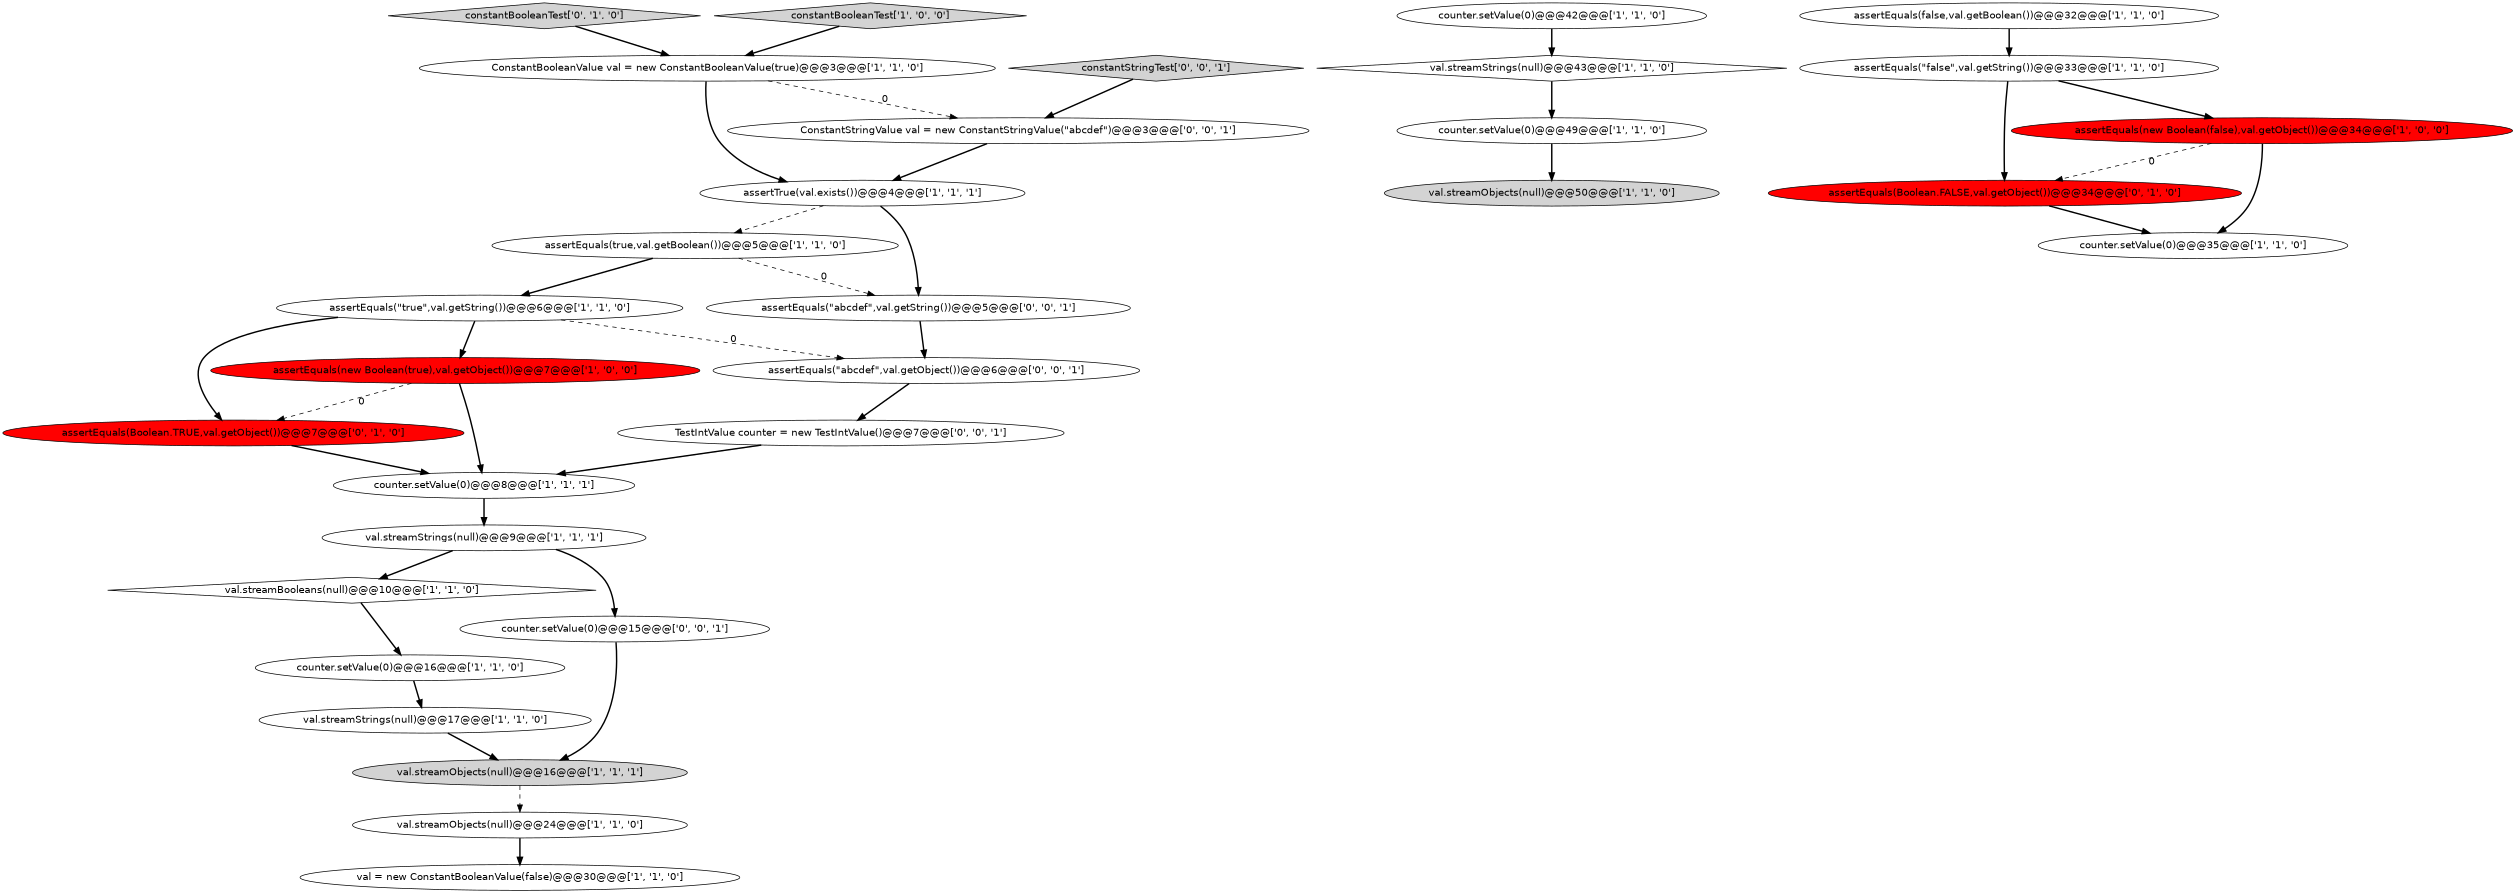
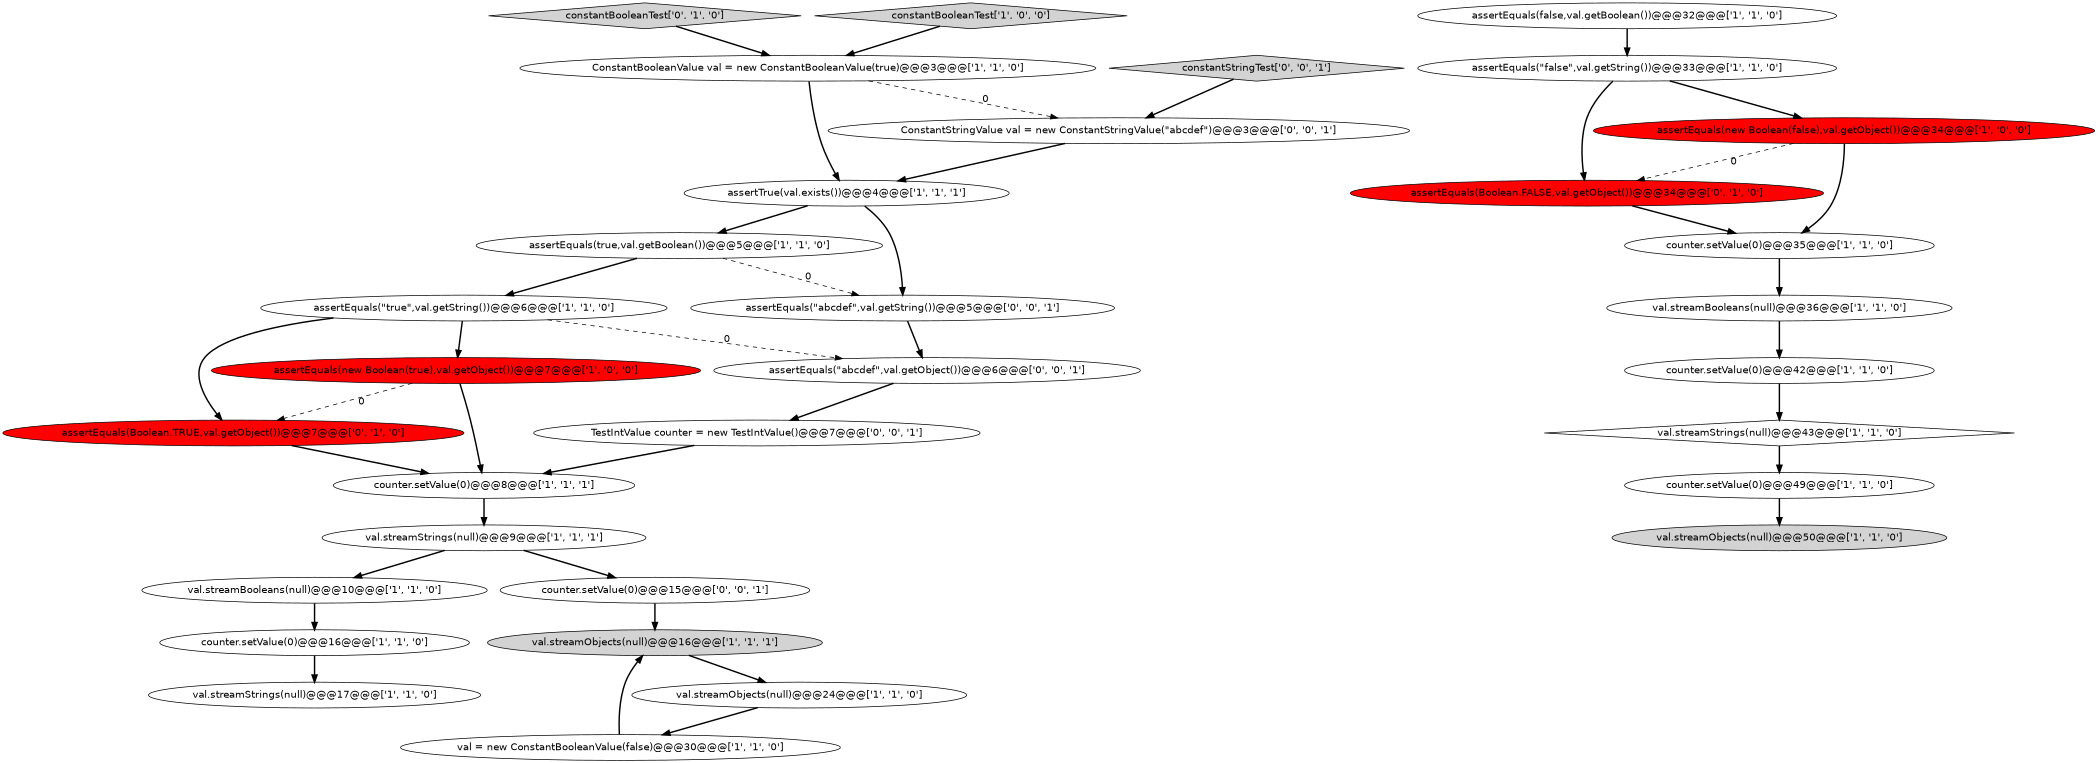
(783, 218) -> (767, 218)
none -> (1779, 308)
(352, 590) -> (315, 590)
(469, 745) -> (622, 696)
(520, 795) -> (724, 668)
